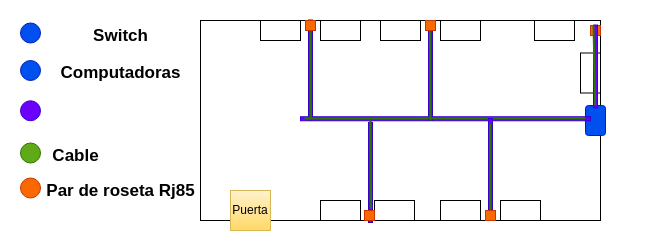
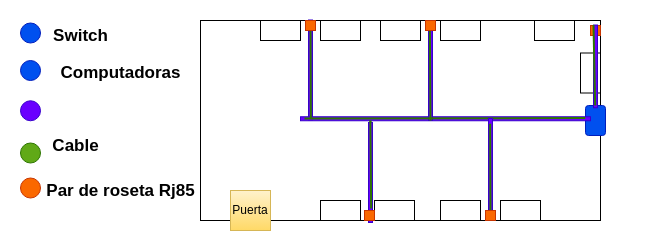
(121, 33) -> (81, 33)
(76, 153) -> (76, 143)
